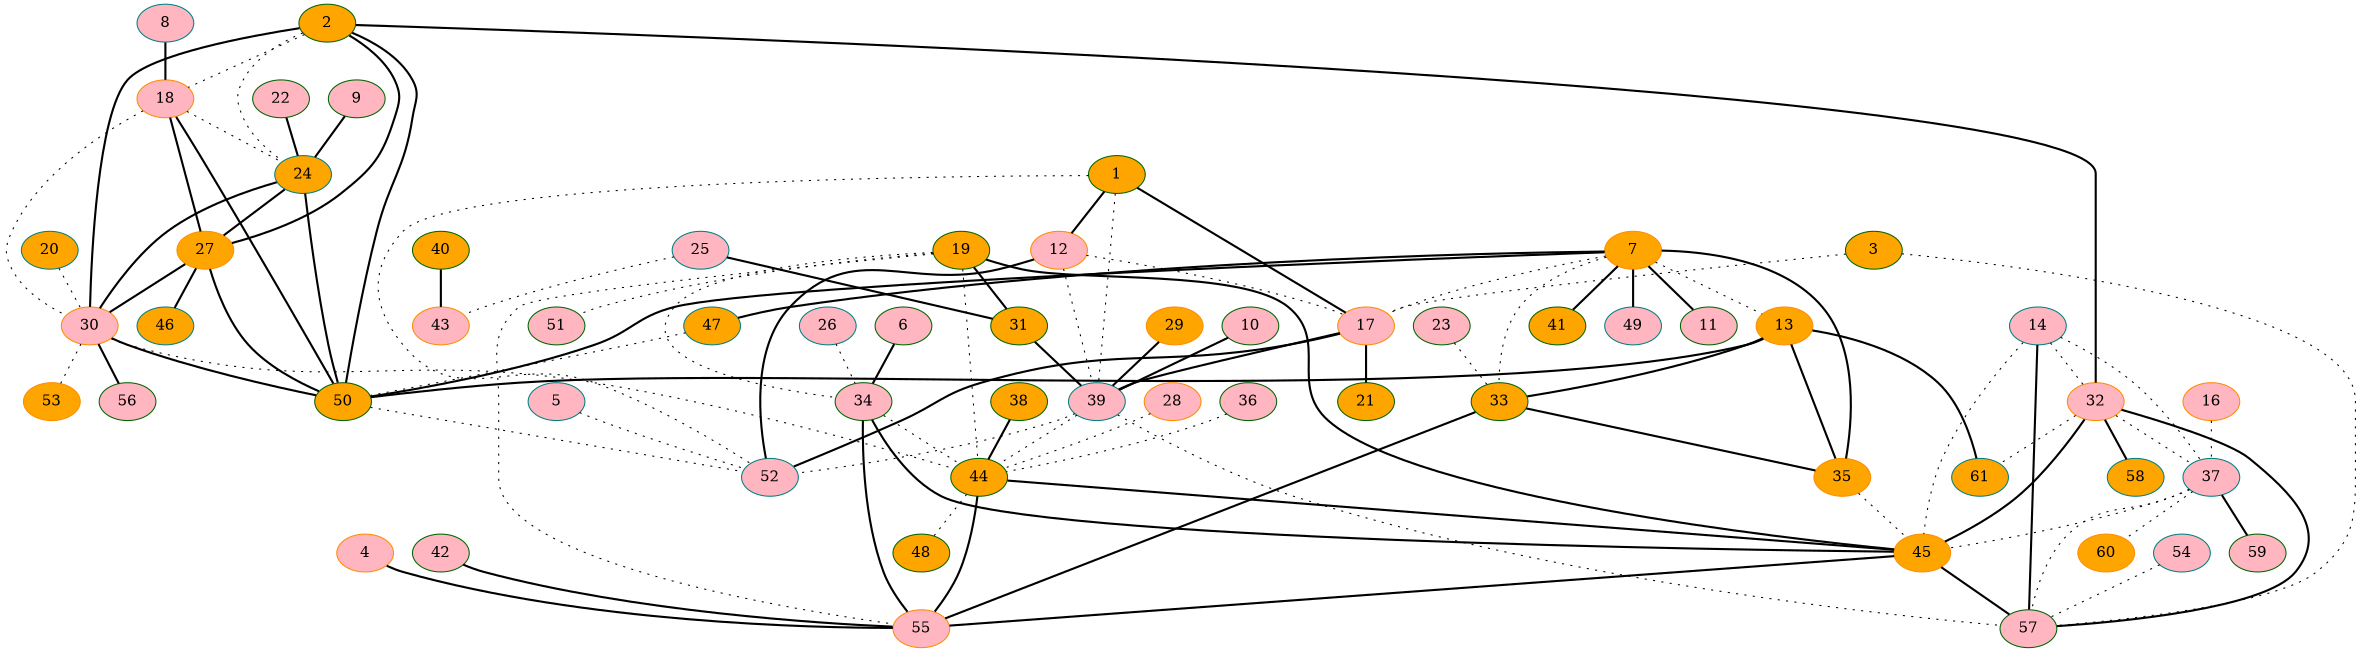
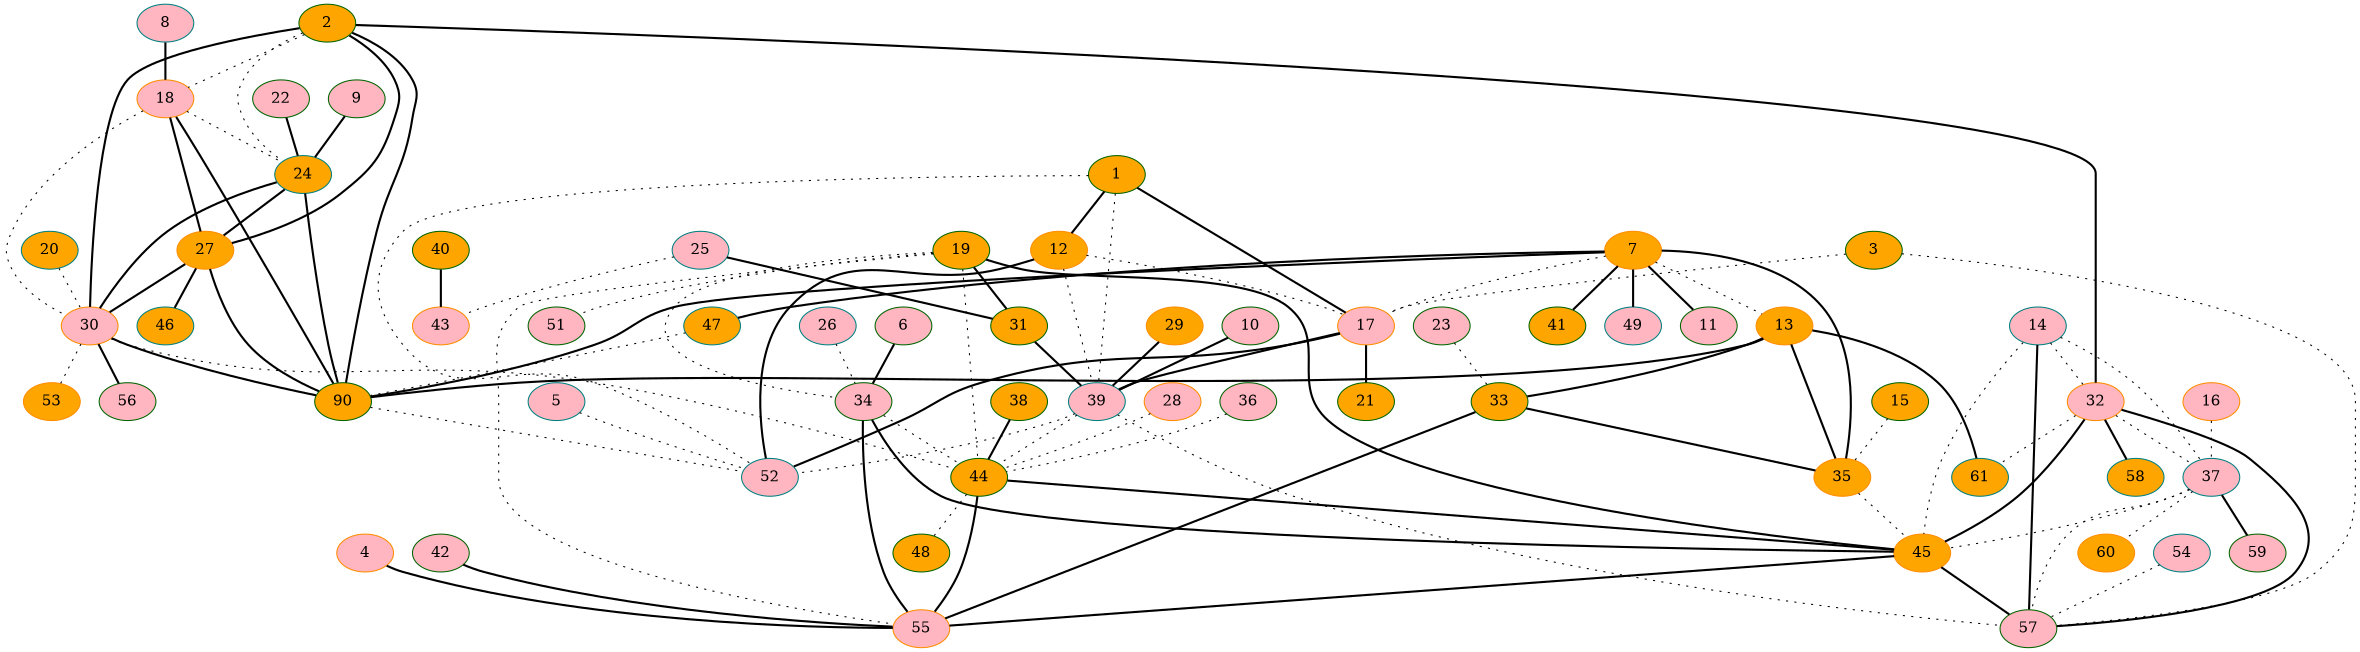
(1059, 250) -> (1059, 250)
(1527, 299) -> none
(343, 402) -> (343, 402)
none -> (1900, 402)
